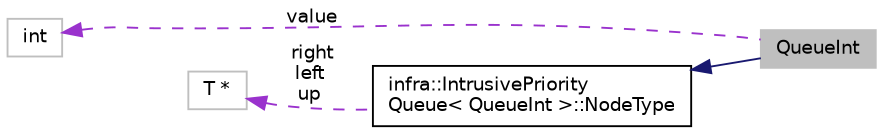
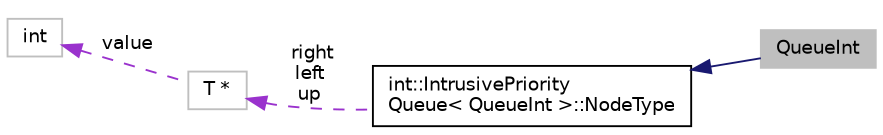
(421, 25) -> (134, 66)
(532, 96) -> (532, 96)
